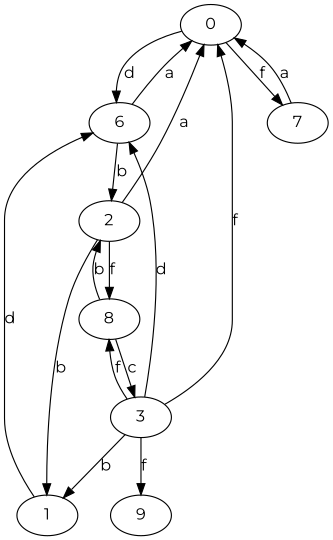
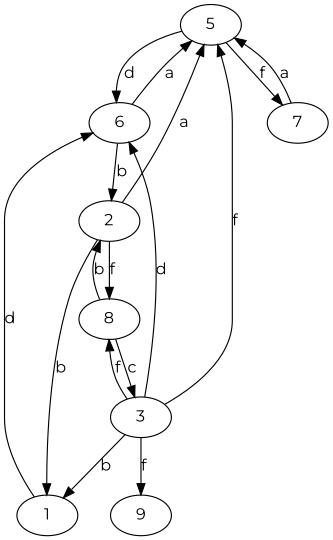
(211, 25) -> (211, 25)
